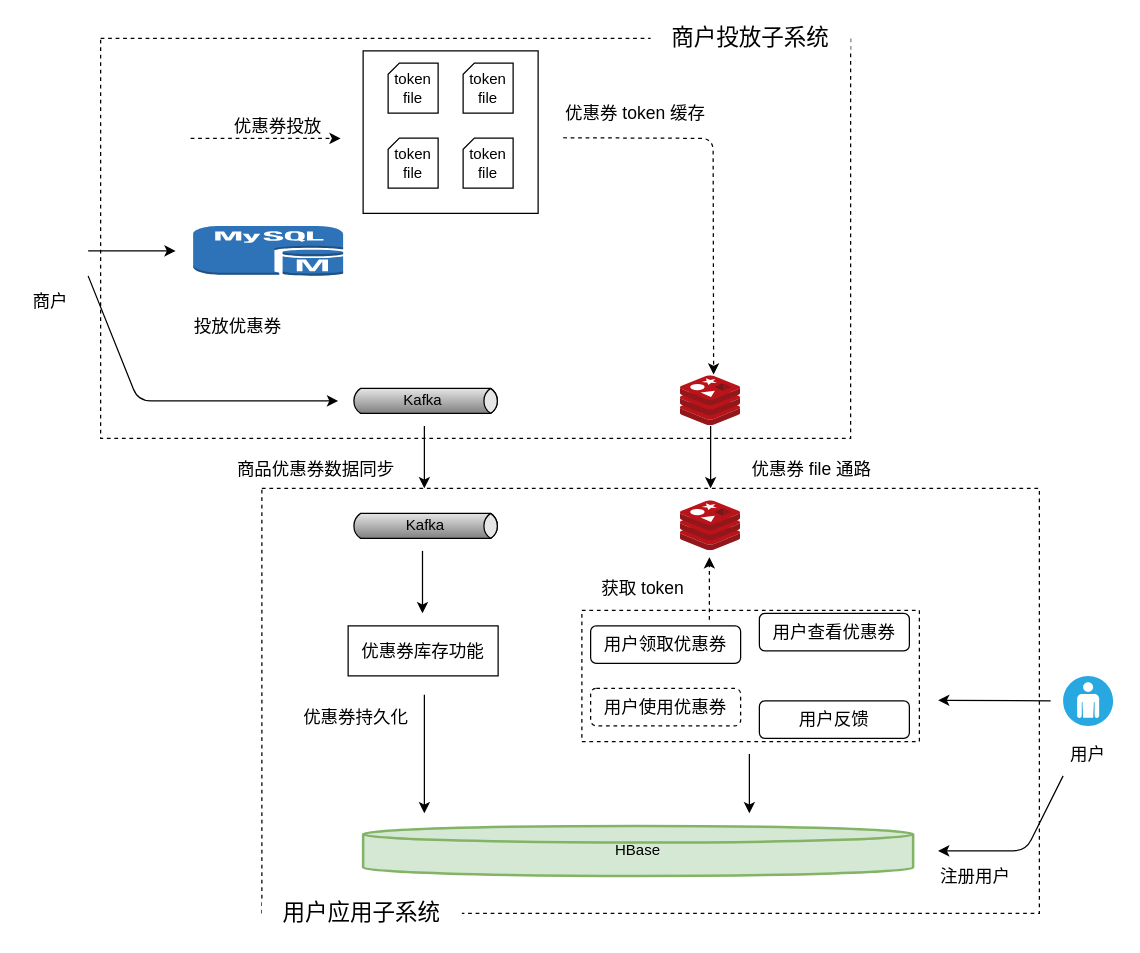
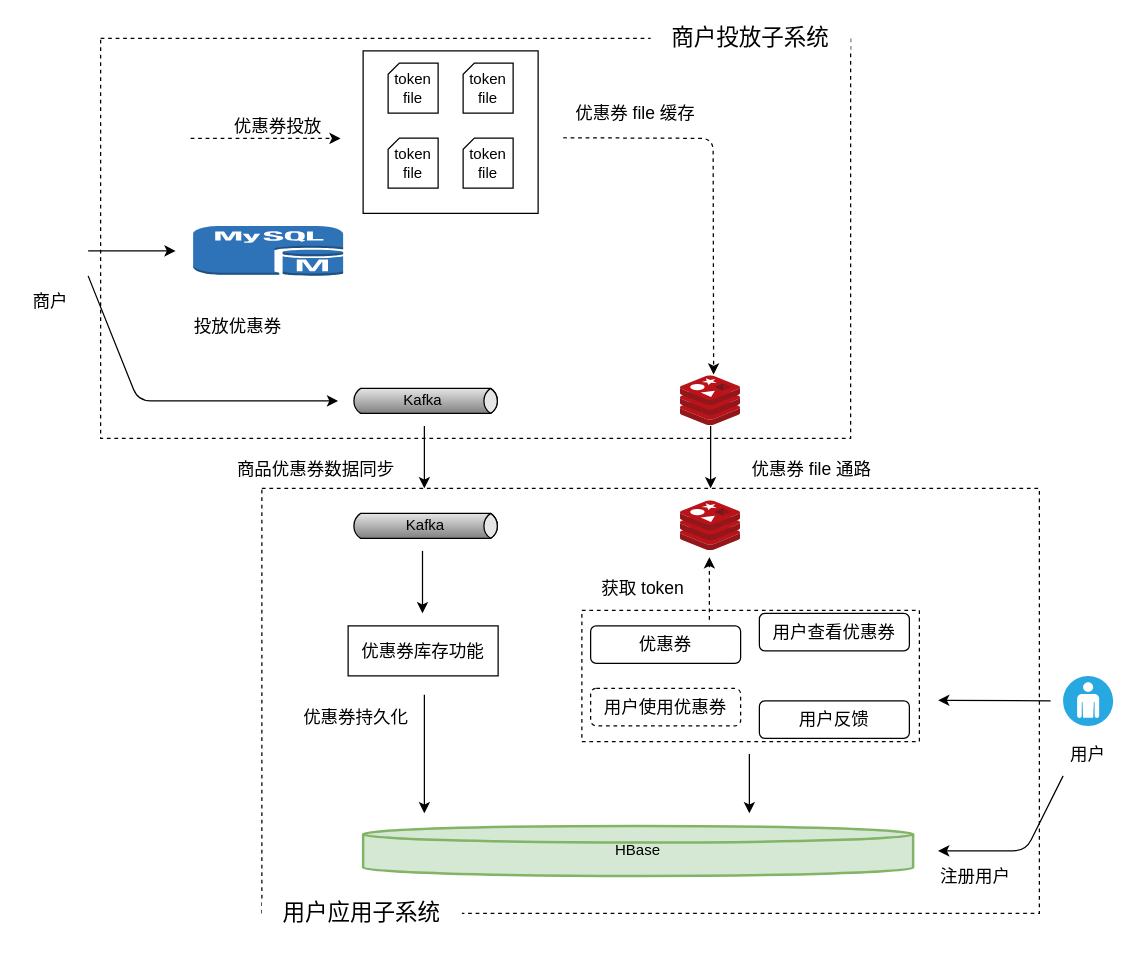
(636, 113) -> (636, 113)
(666, 644) -> (666, 644)
